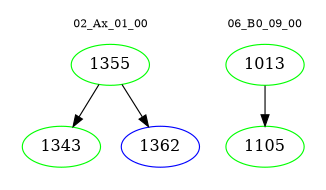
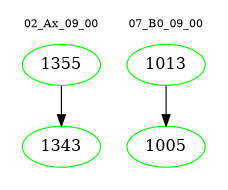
(111, 24) -> (61, 24)
(265, 24) -> (166, 24)
(160, 147) -> none
(265, 147) -> (166, 147)
